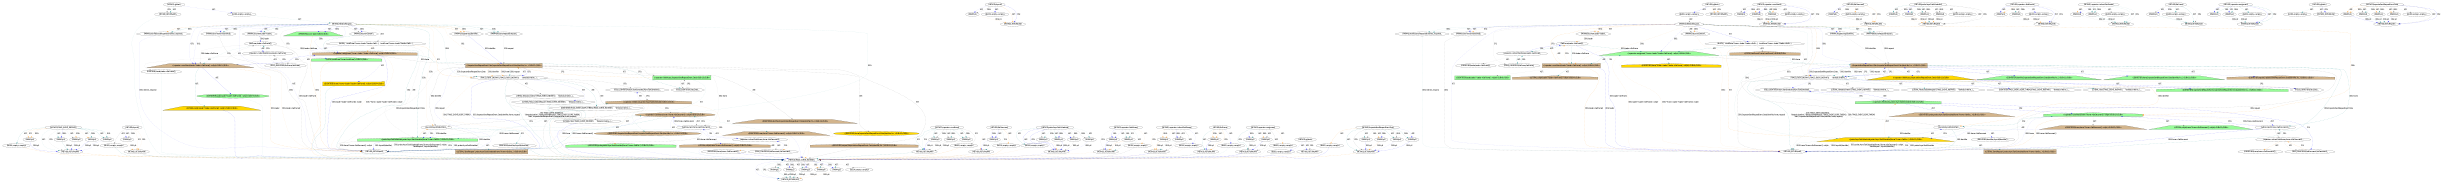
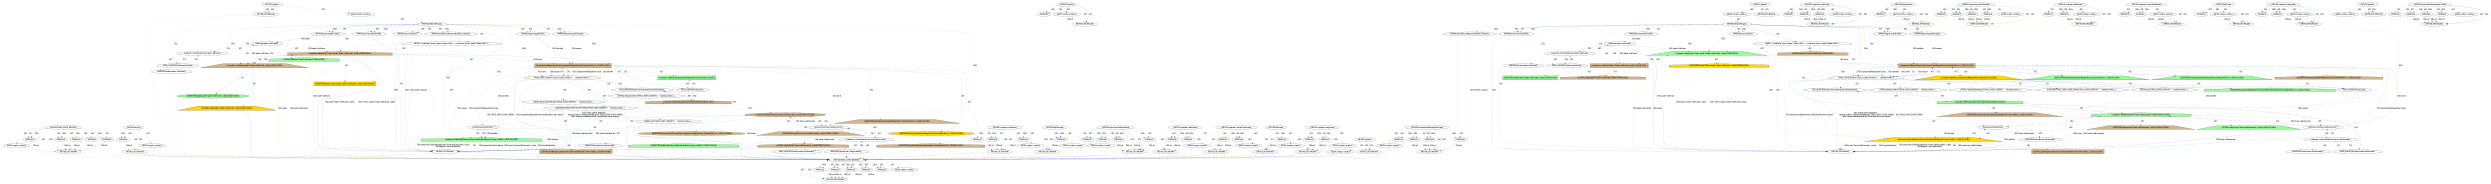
(313, 34) -> none
